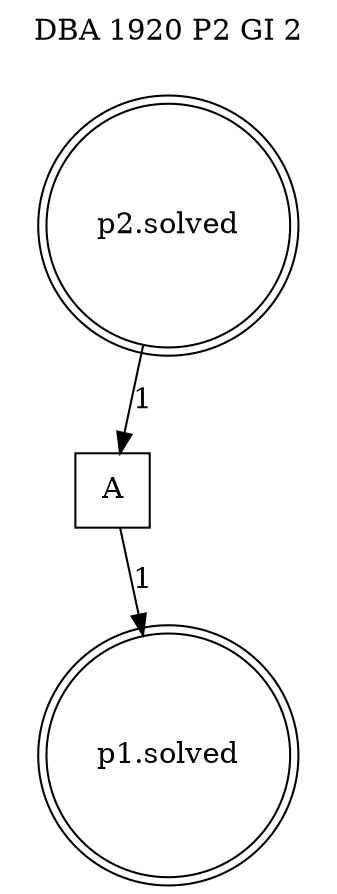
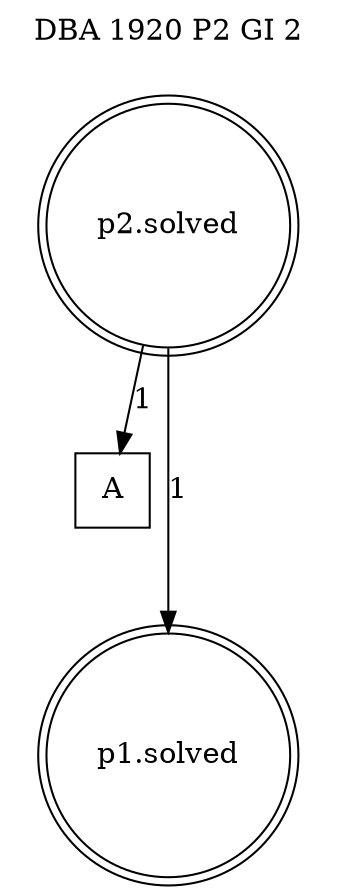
(129, 571) -> (168, 480)
